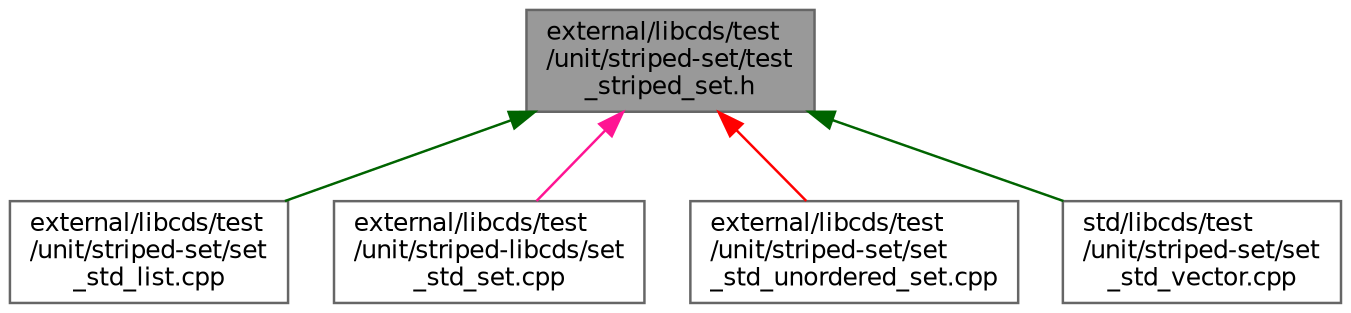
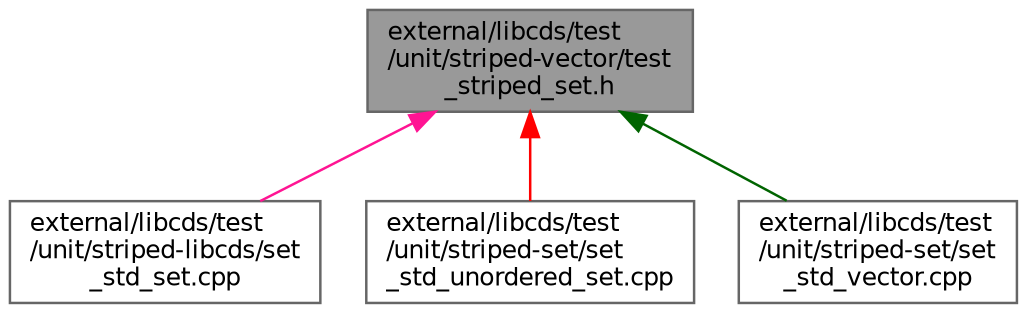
(670, 61) -> (530, 61)
(149, 252) -> none
(1202, 252) -> (878, 252)
